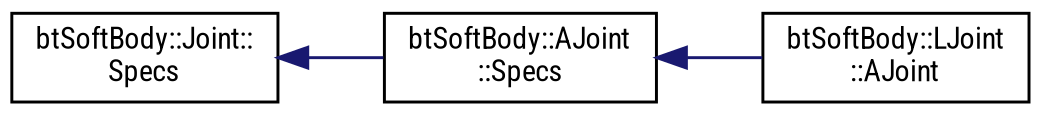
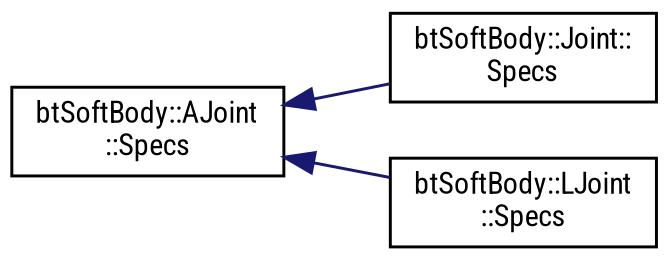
(346, 58) -> (352, 91)
(896, 58) -> (523, 203)
